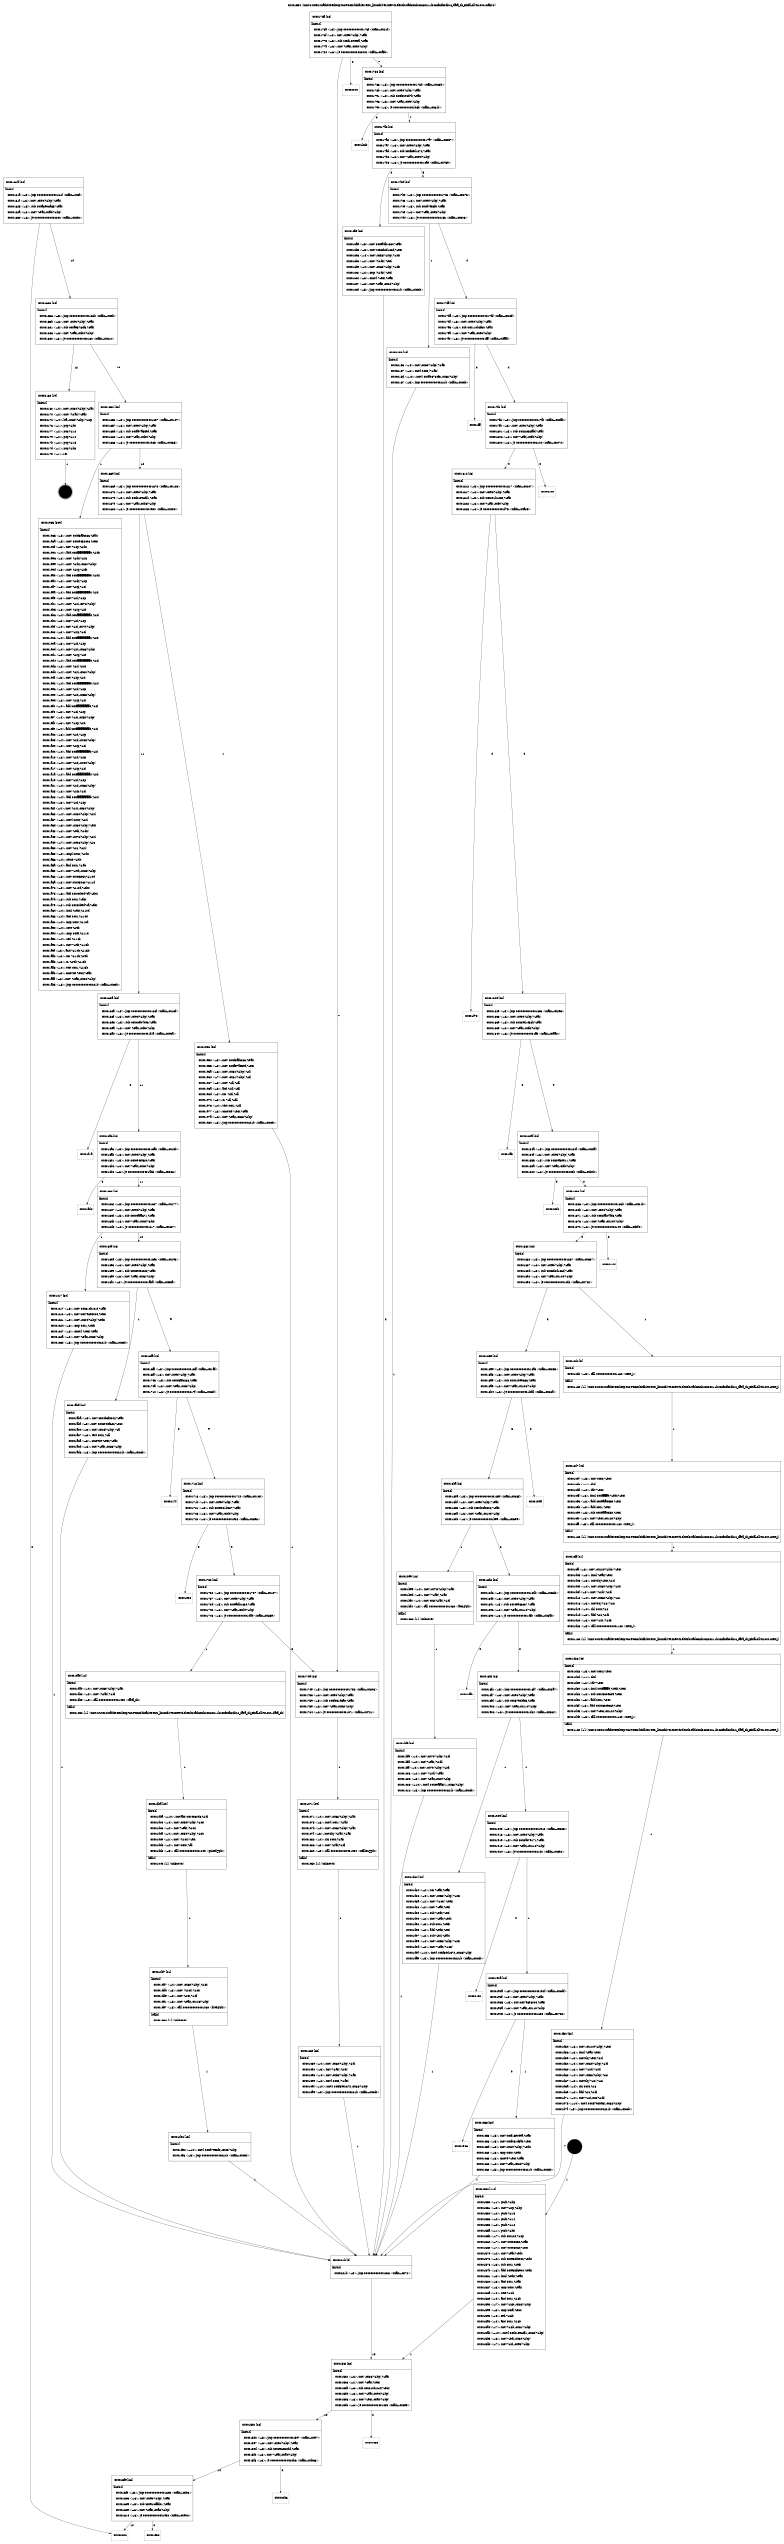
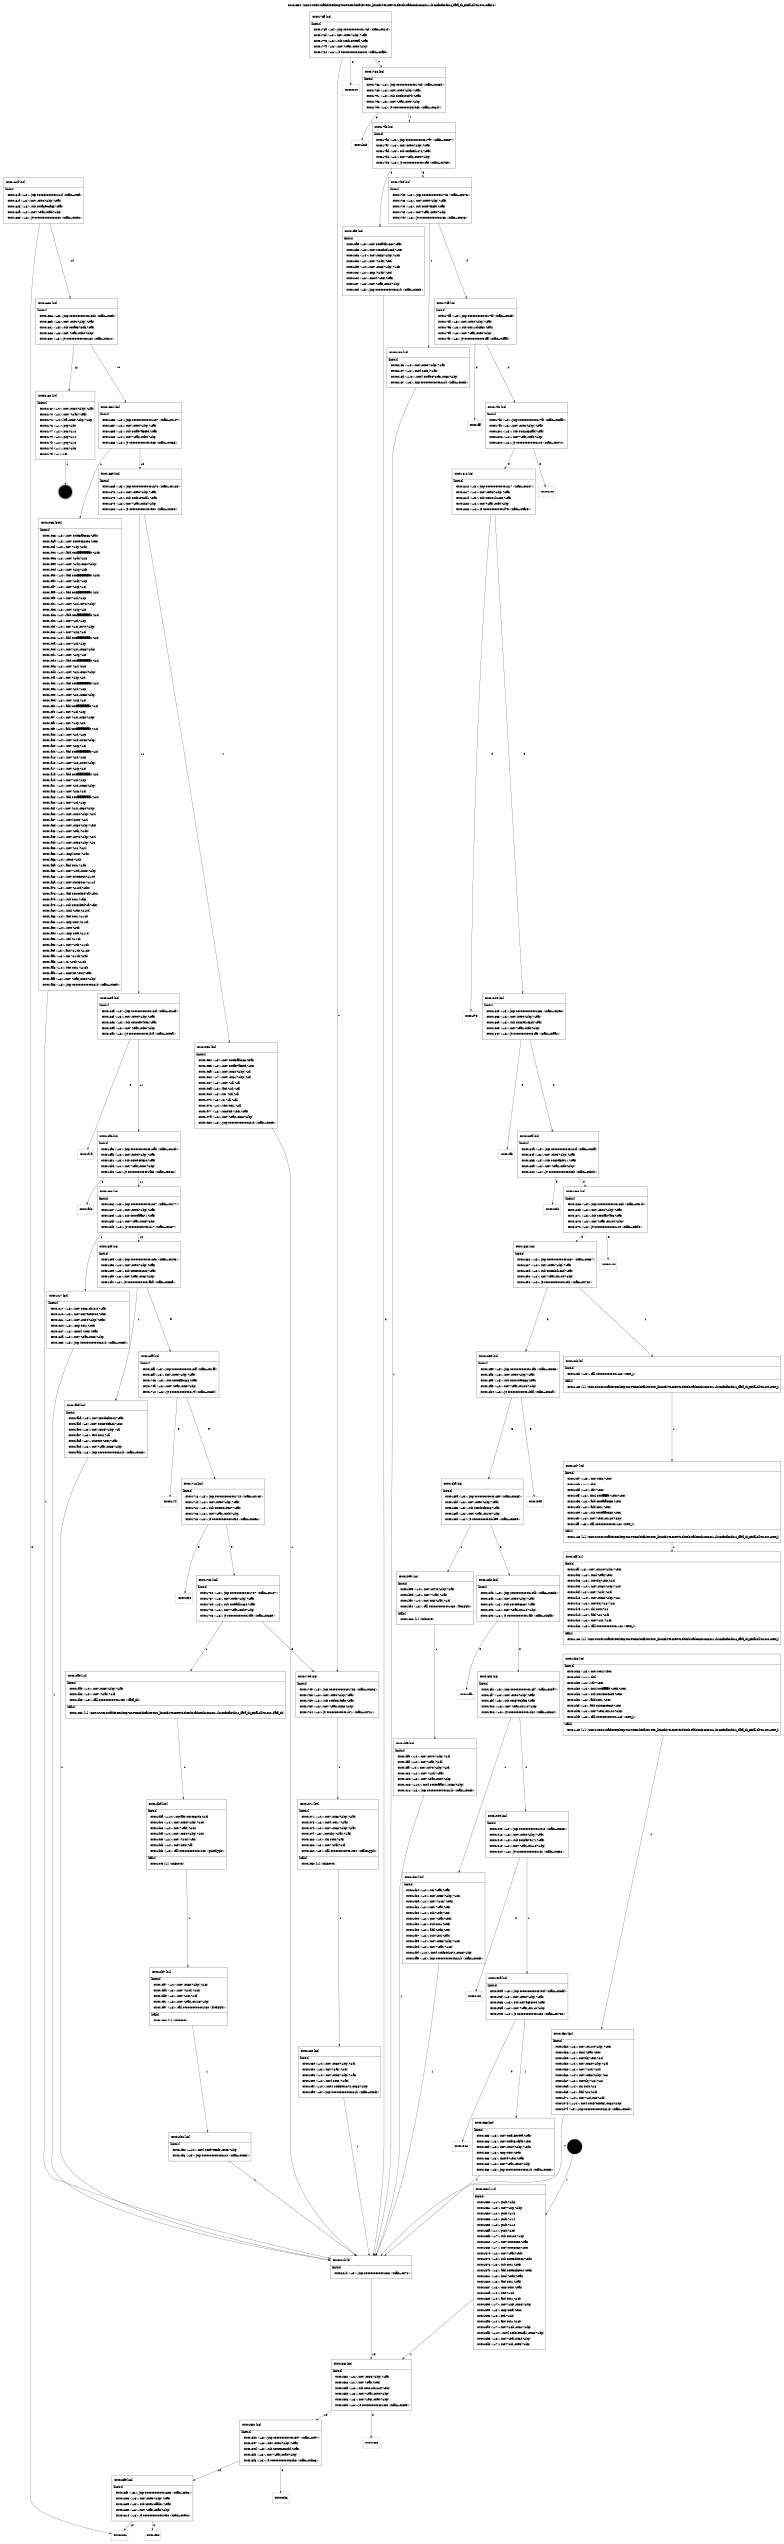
(672, 1649) -> none
none -> (44, 1729)
